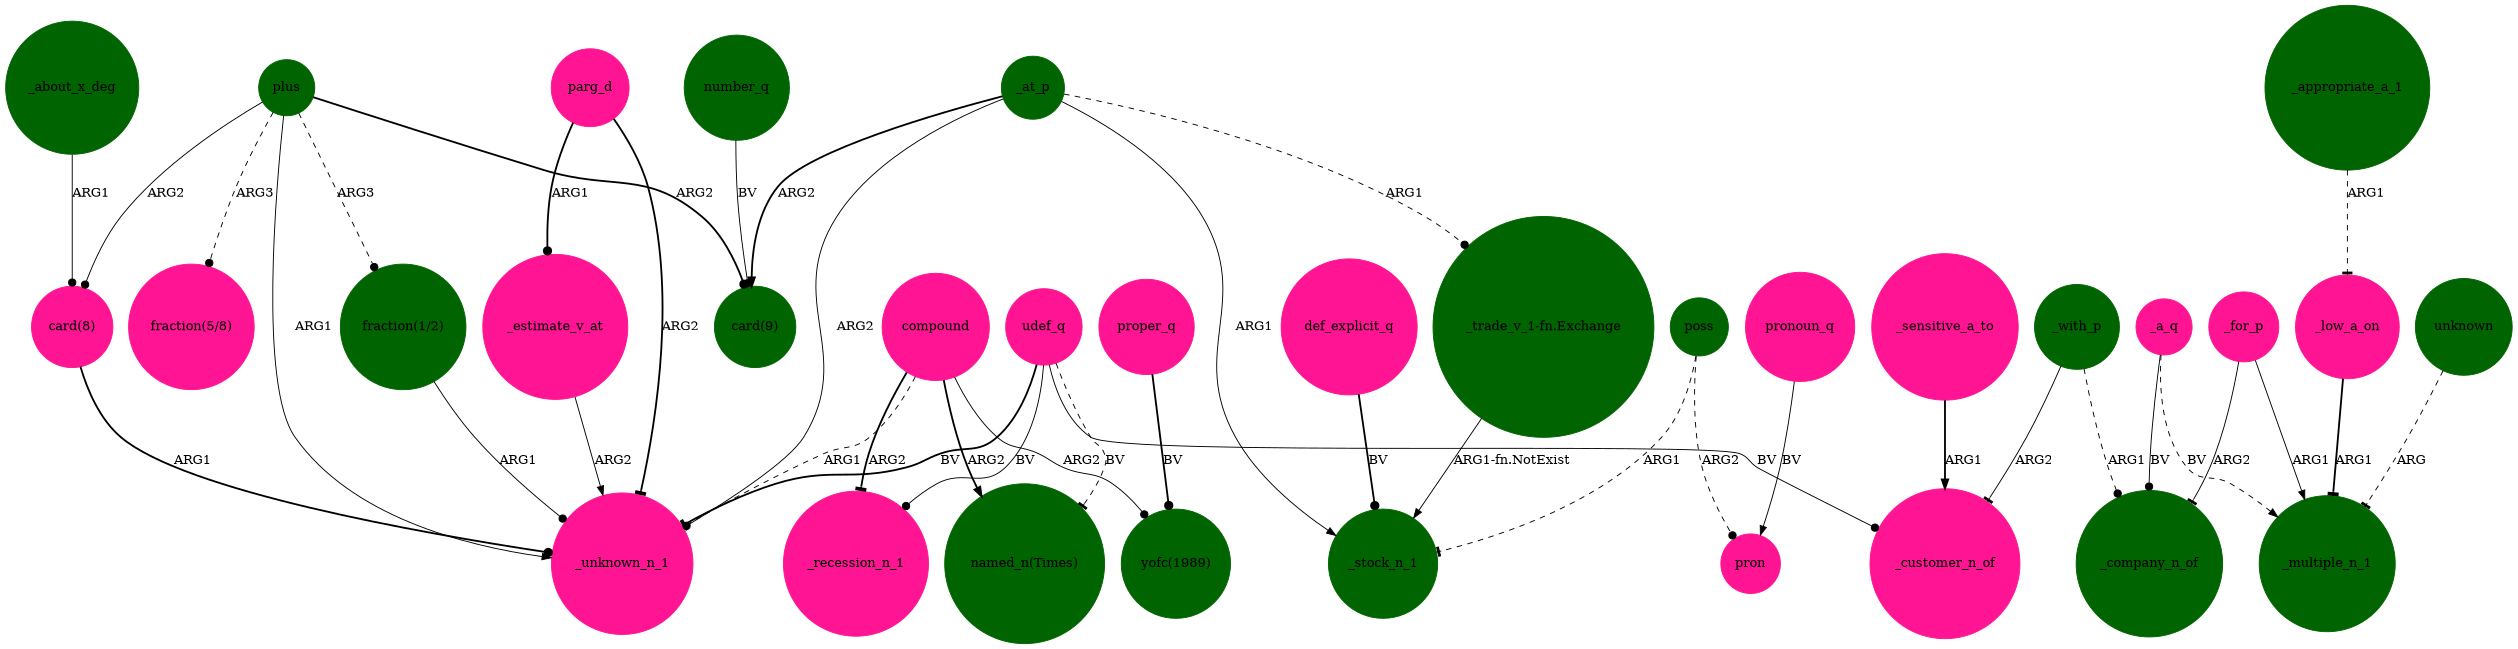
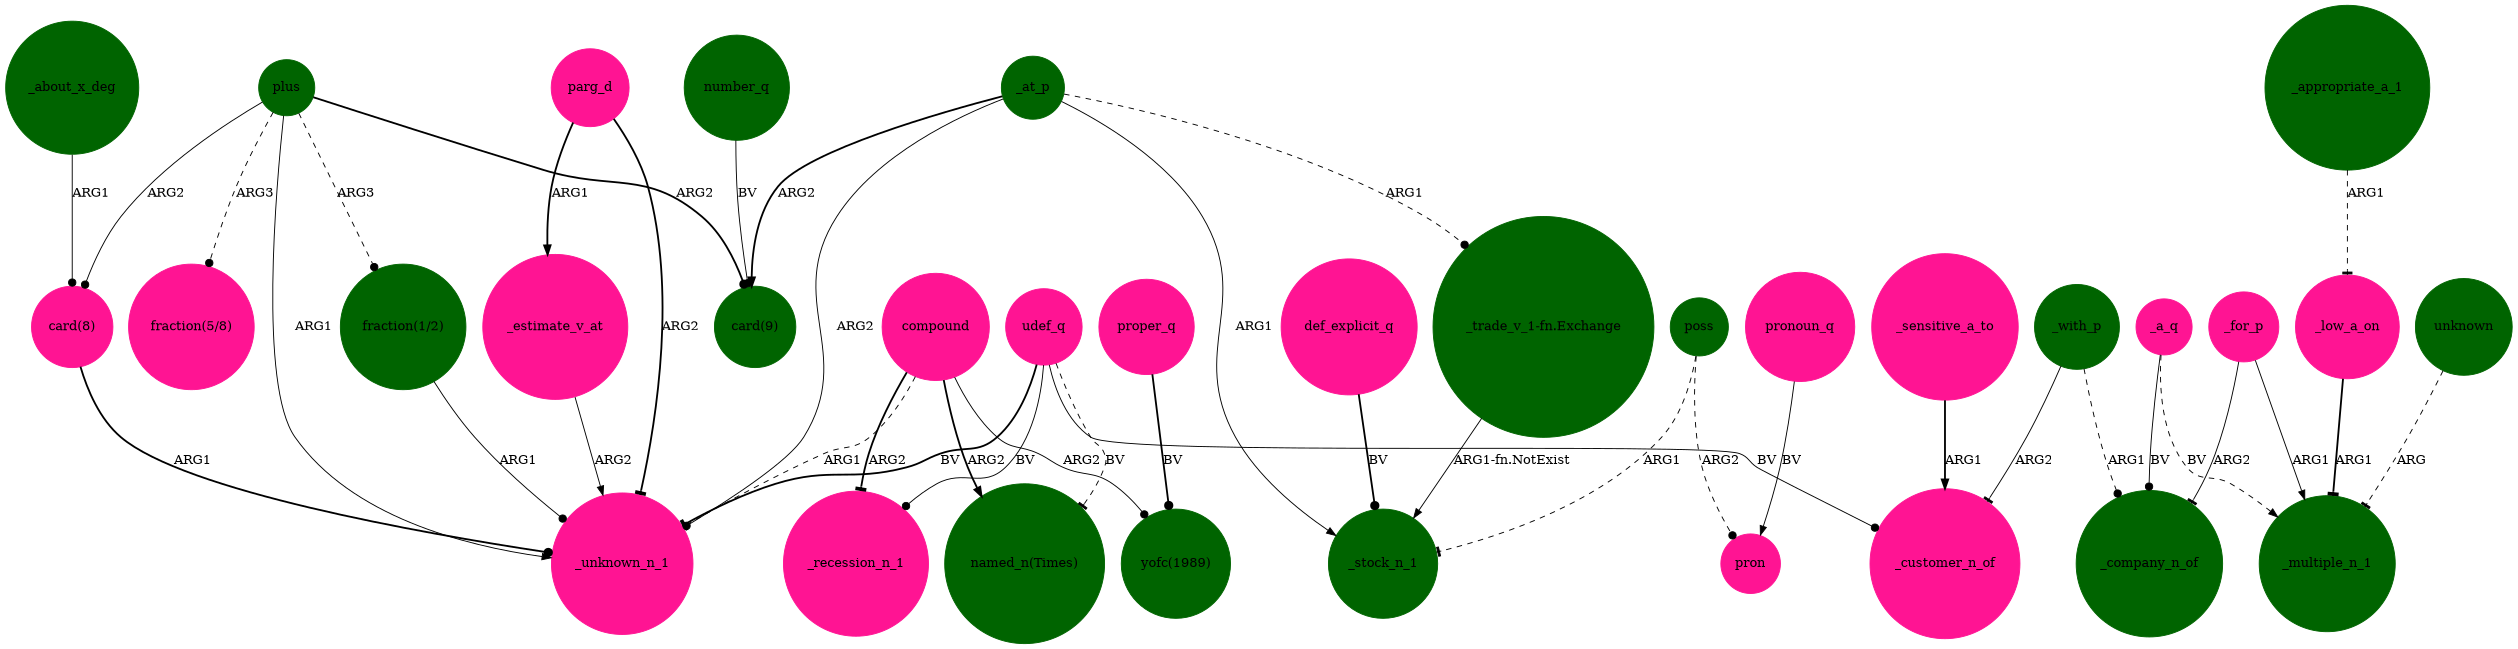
(552, 183) -> (553, 182)
